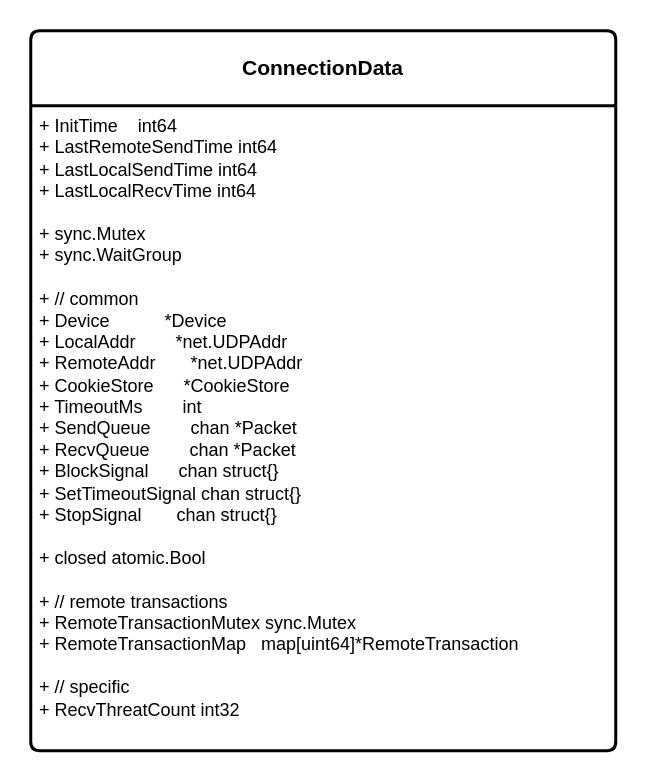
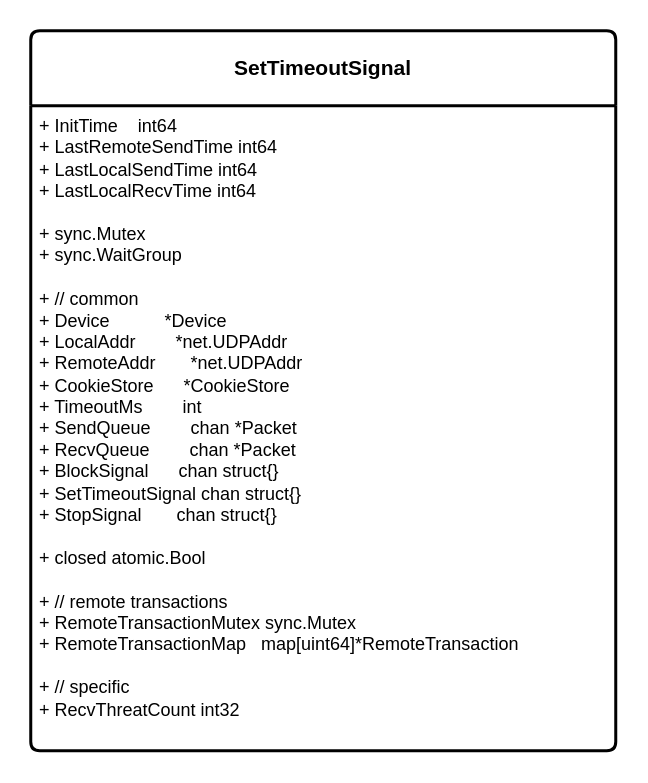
(323, 68) -> (323, 68)
